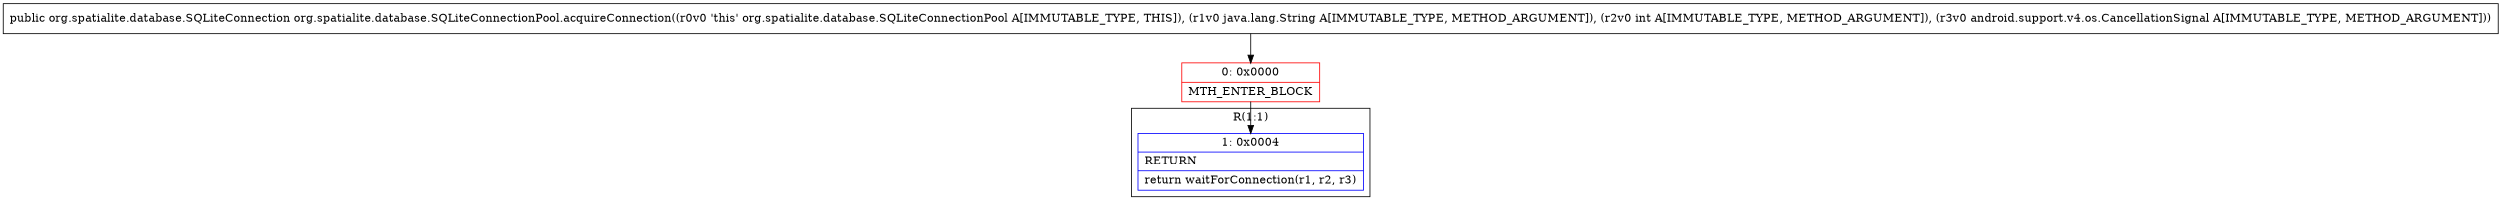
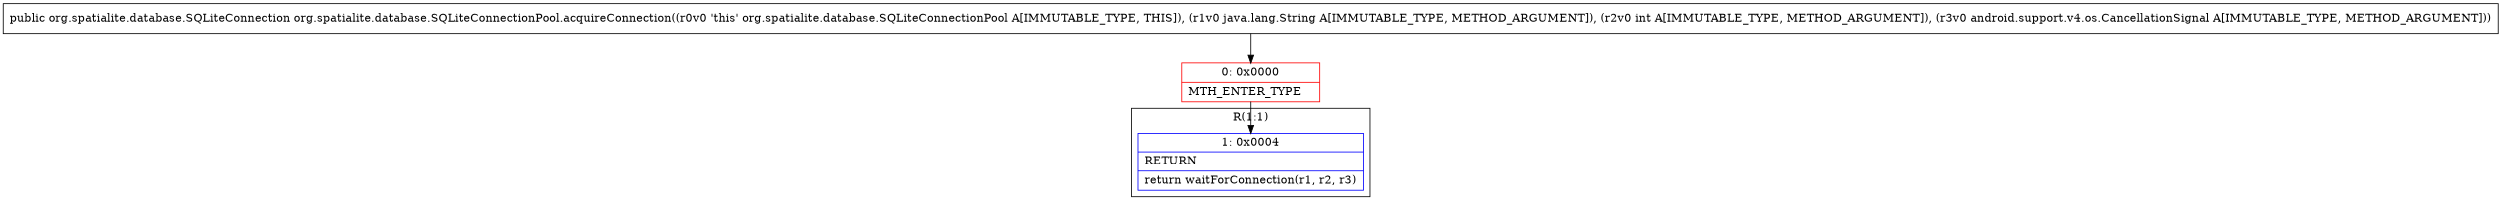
(1251, 92) -> (1245, 92)
